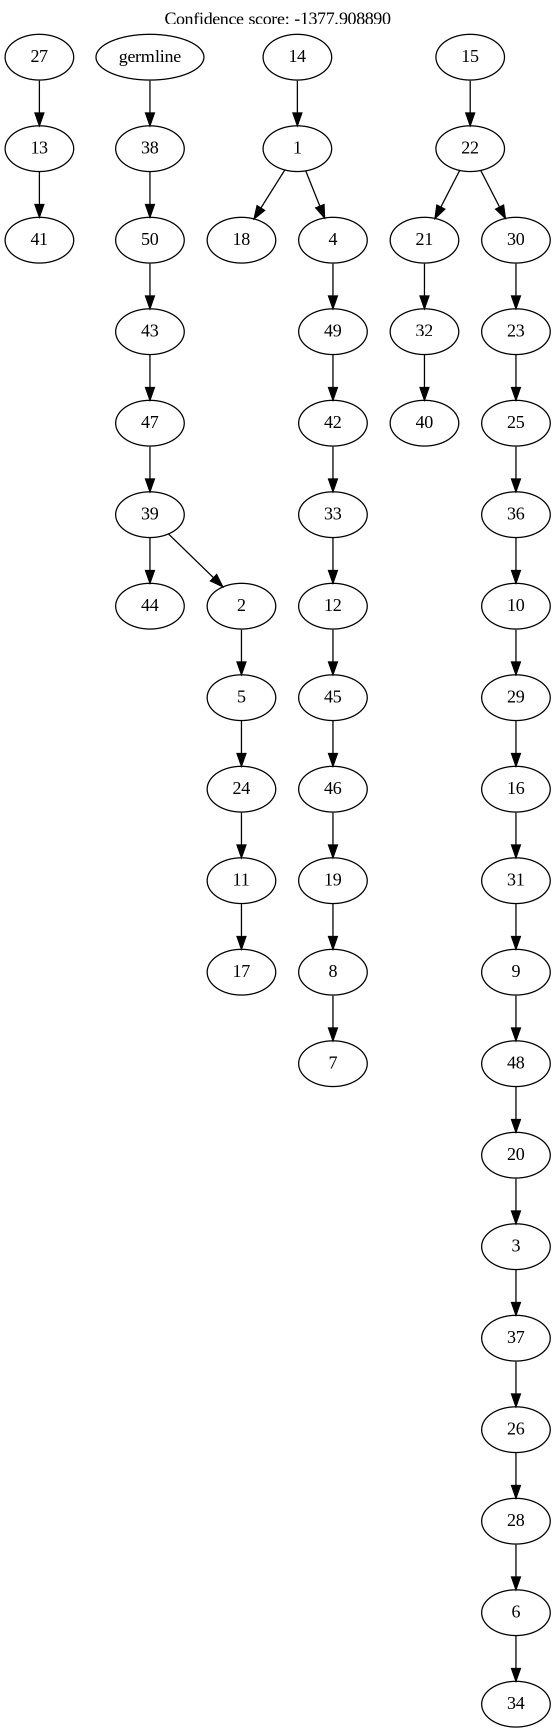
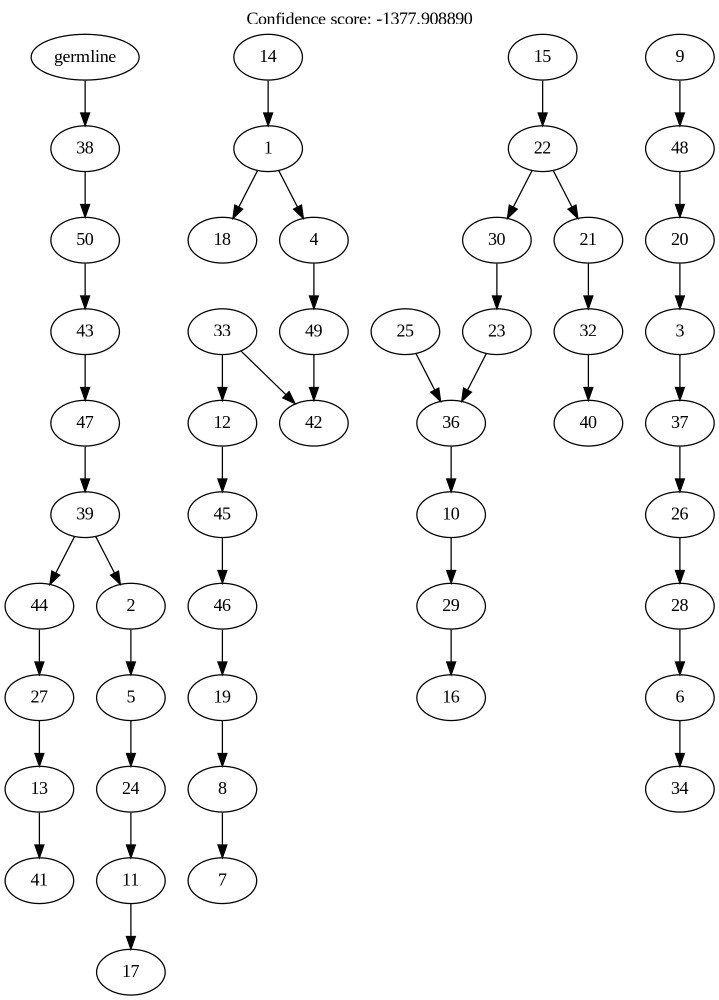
(516, 371) -> (477, 372)
(333, 463) -> (263, 373)
none -> (39, 646)
(516, 881) -> none
